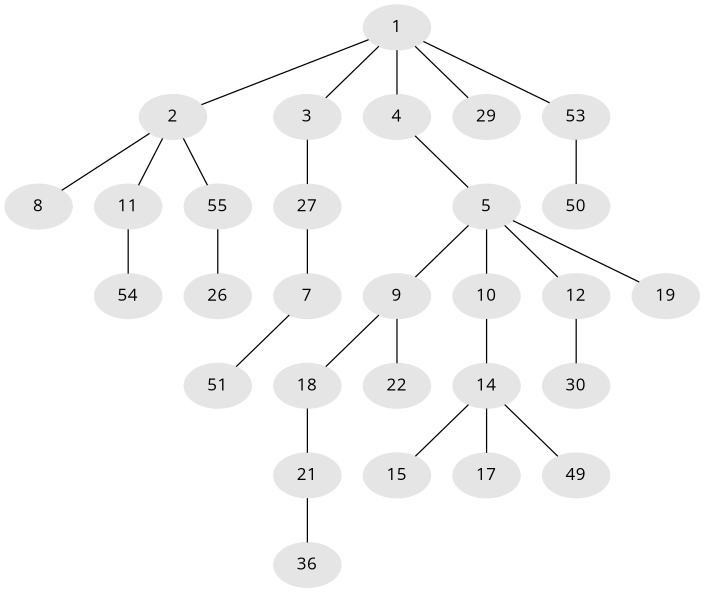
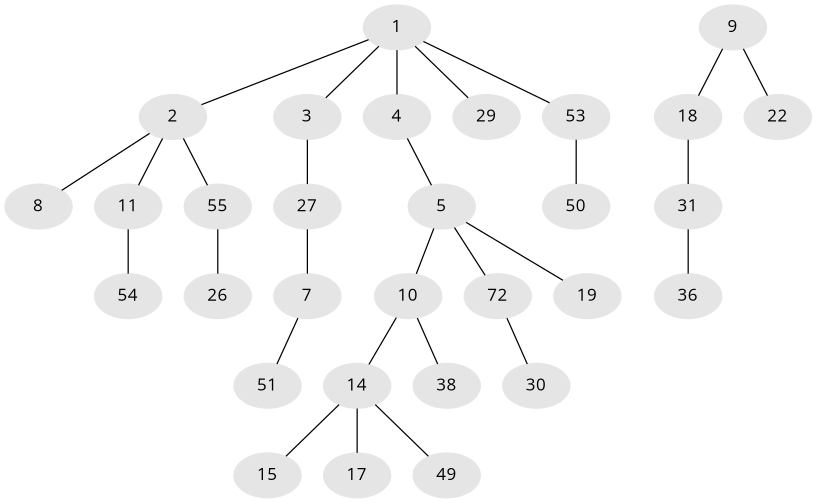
(442, 251) -> none
(576, 296) -> (498, 296)
none -> (447, 386)
(307, 475) -> (688, 207)
